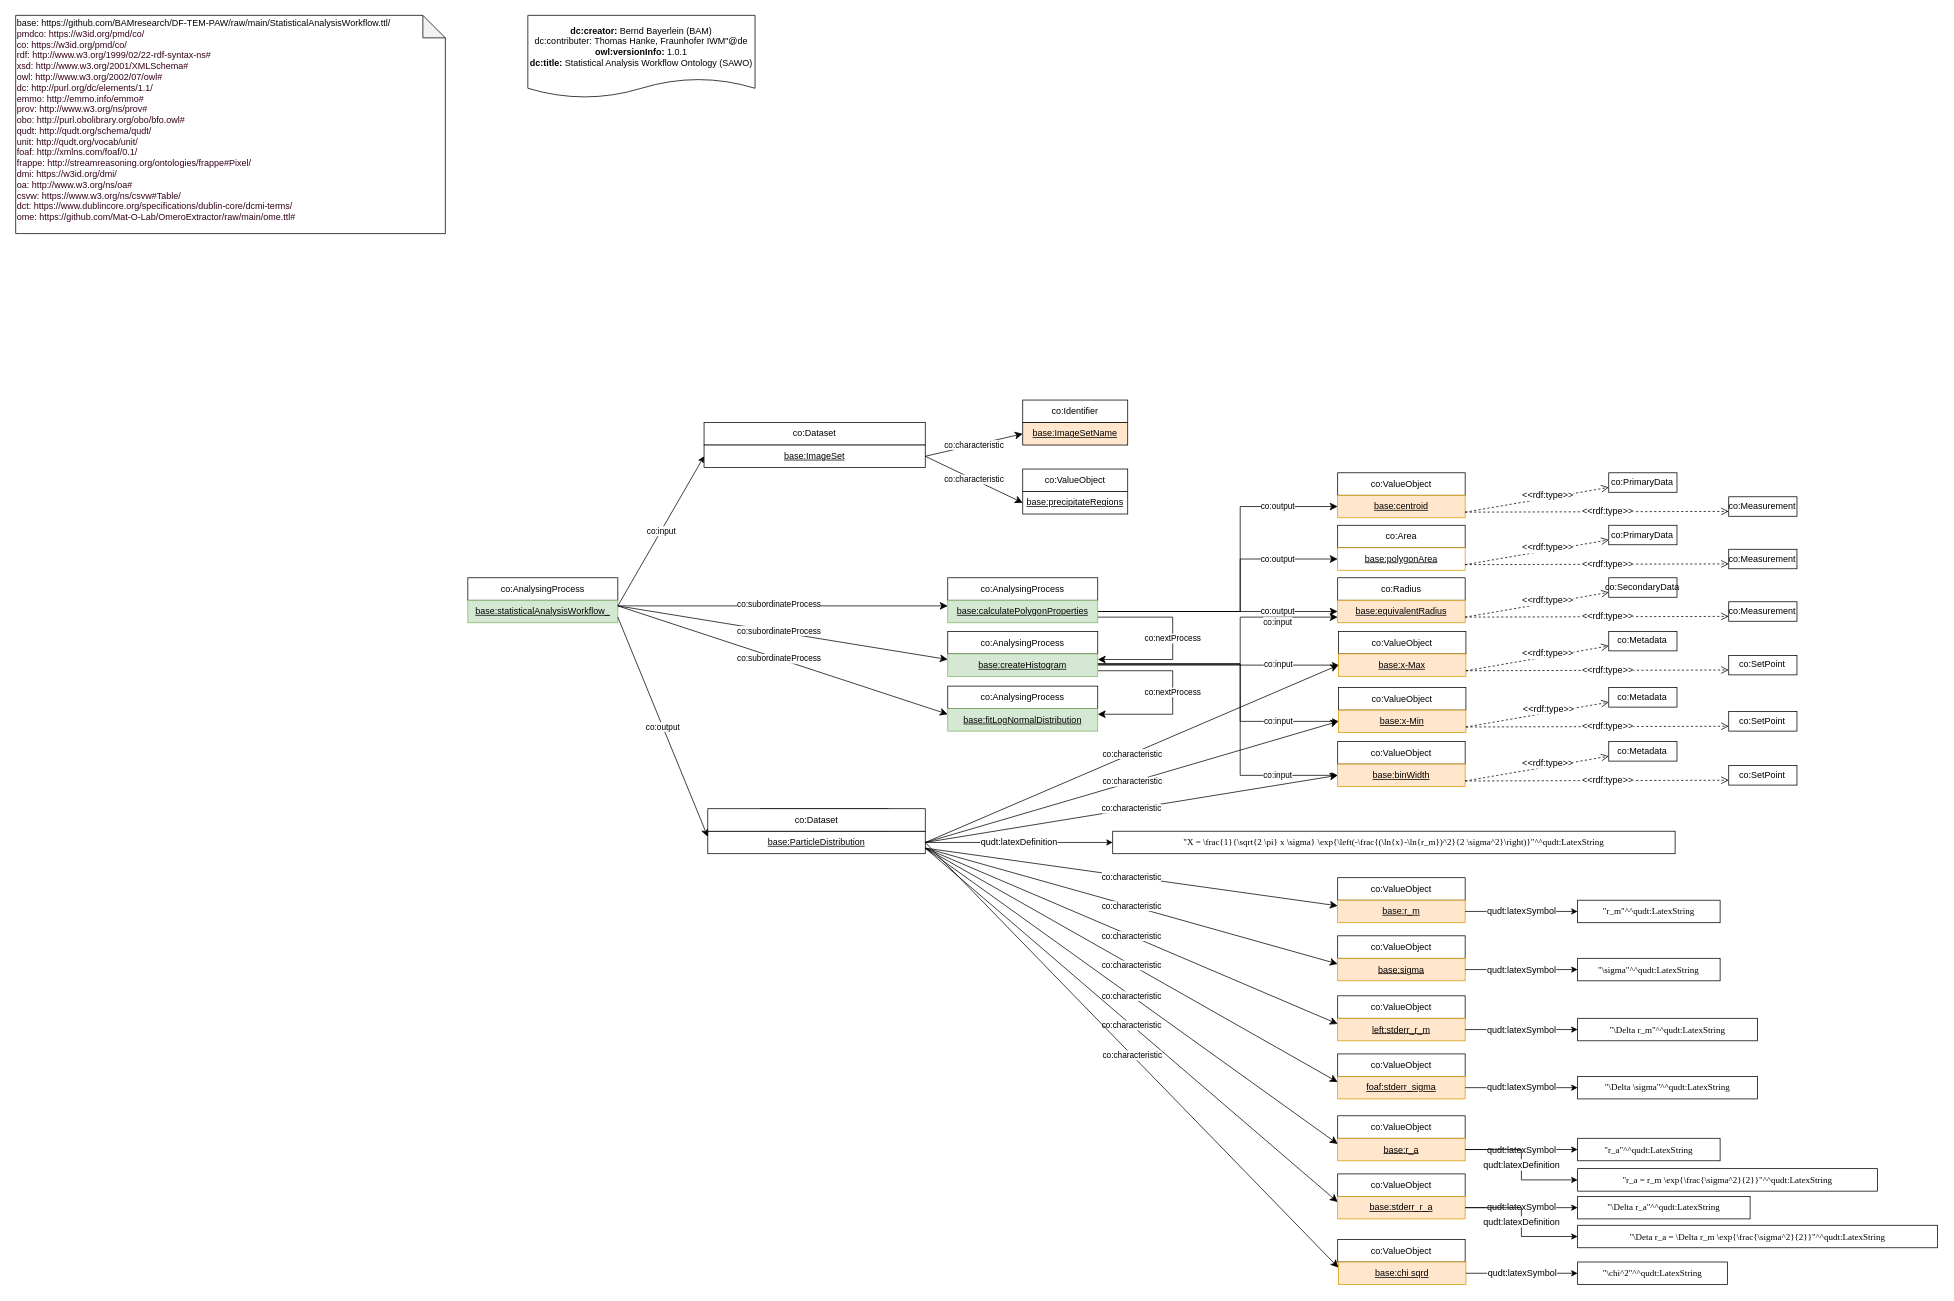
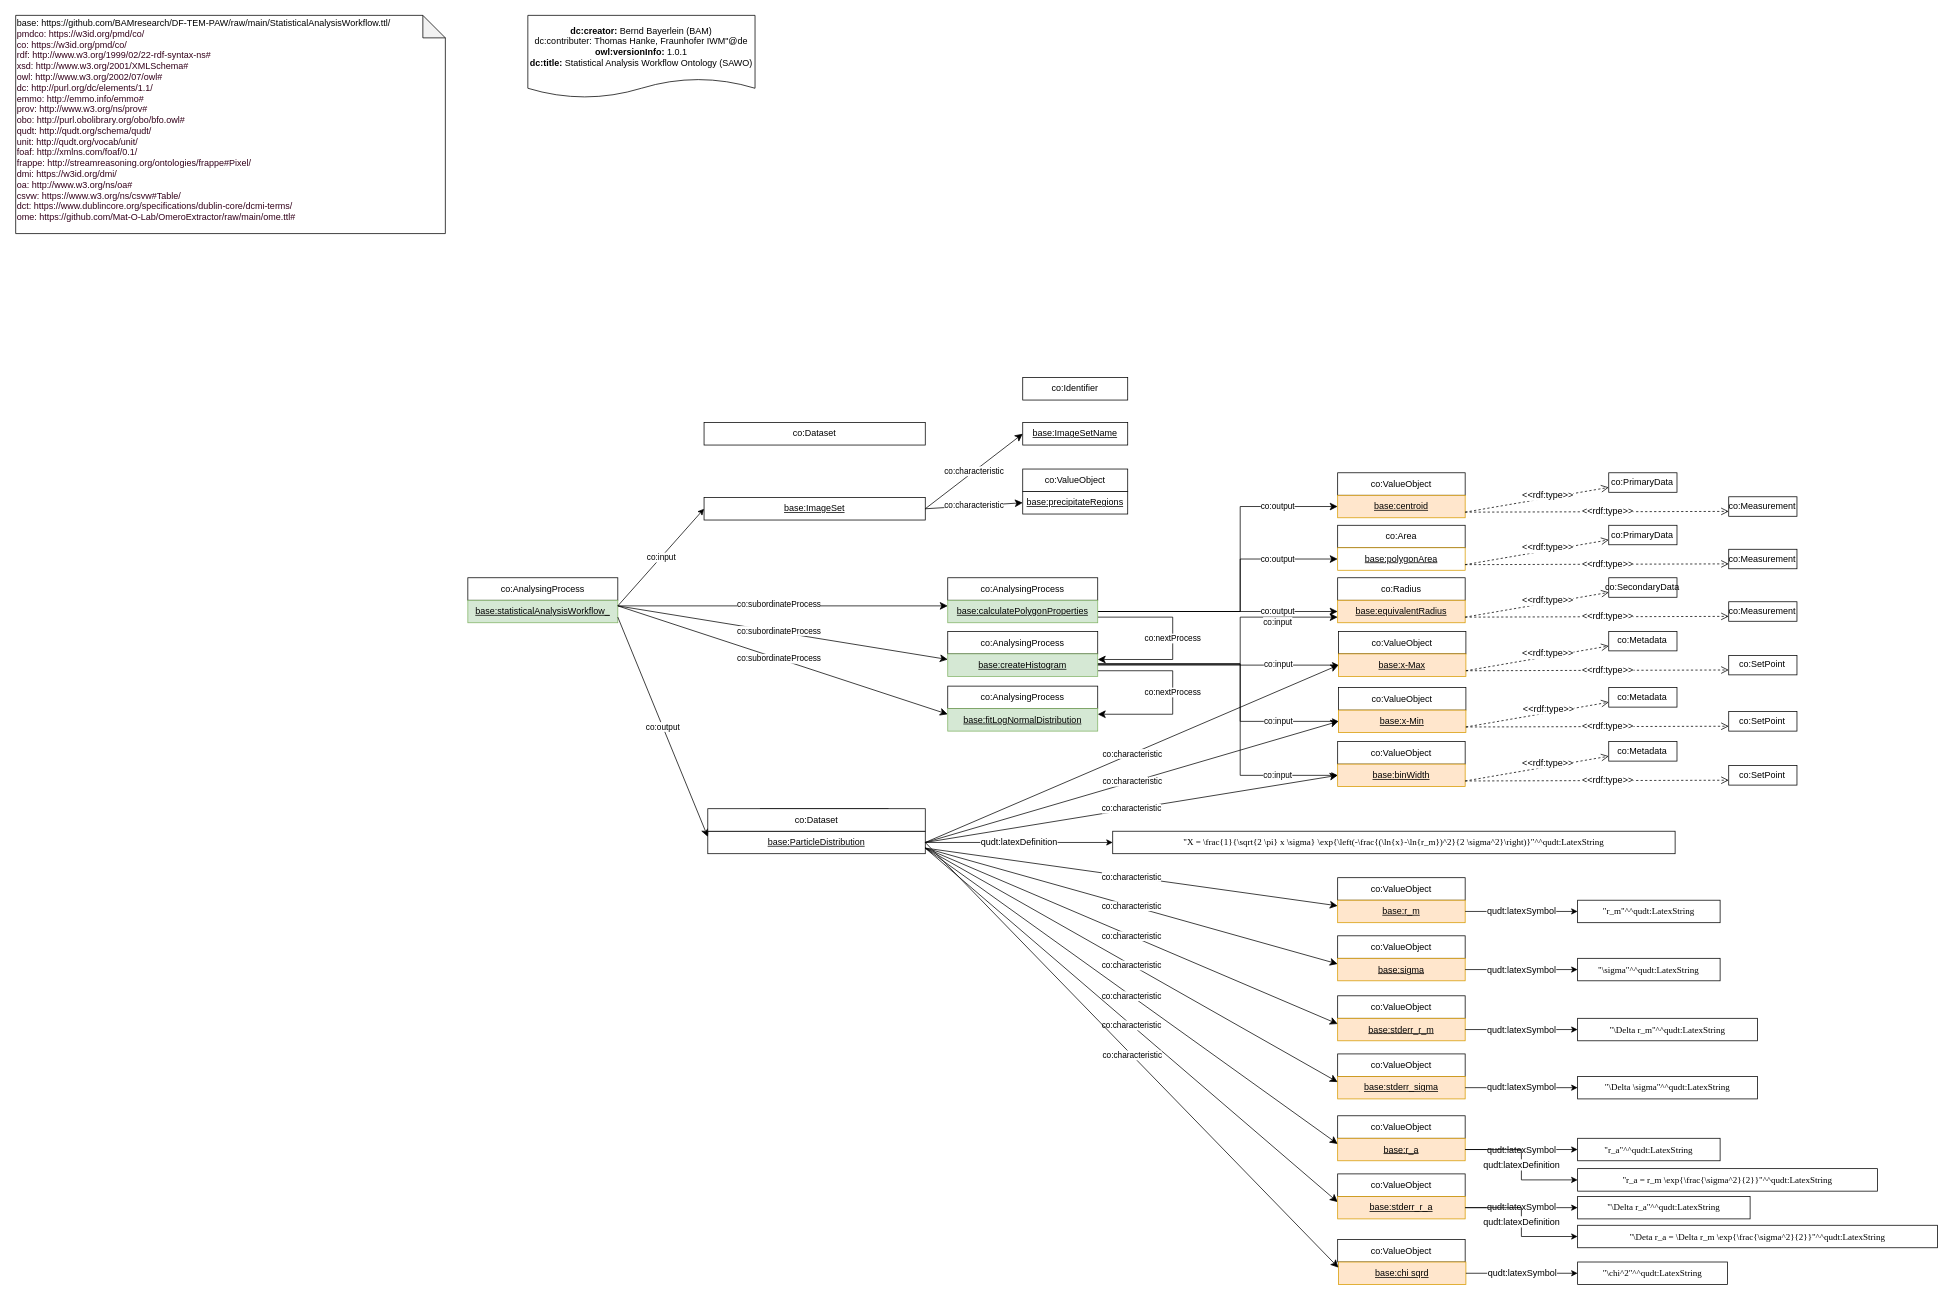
(1075, 411) -> (1075, 389)
(1075, 434) -> (1075, 434)
(815, 456) -> (815, 509)
(1401, 1030) -> (1401, 1030)
(1401, 1088) -> (1401, 1088)
